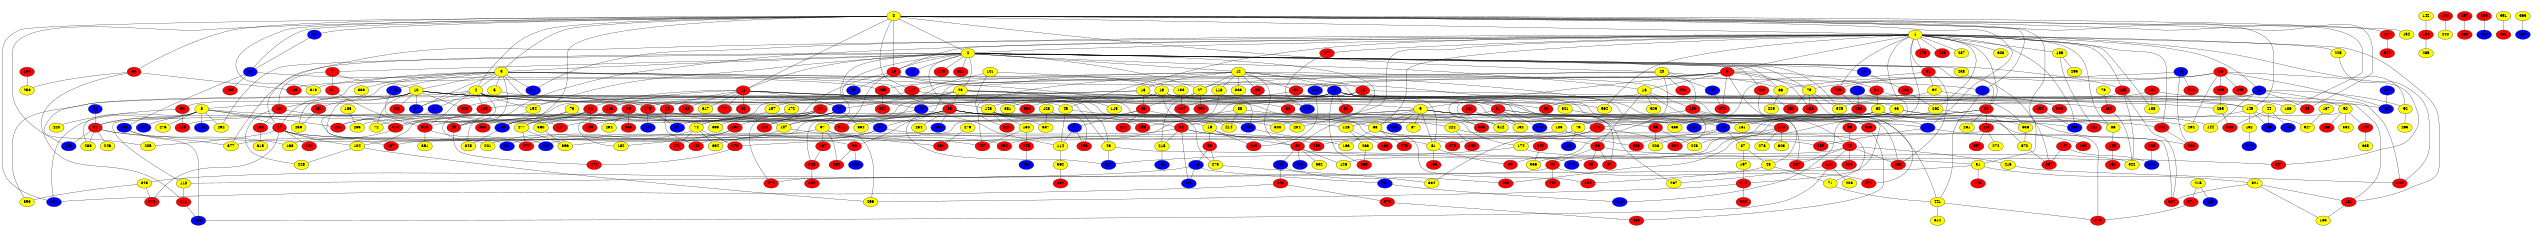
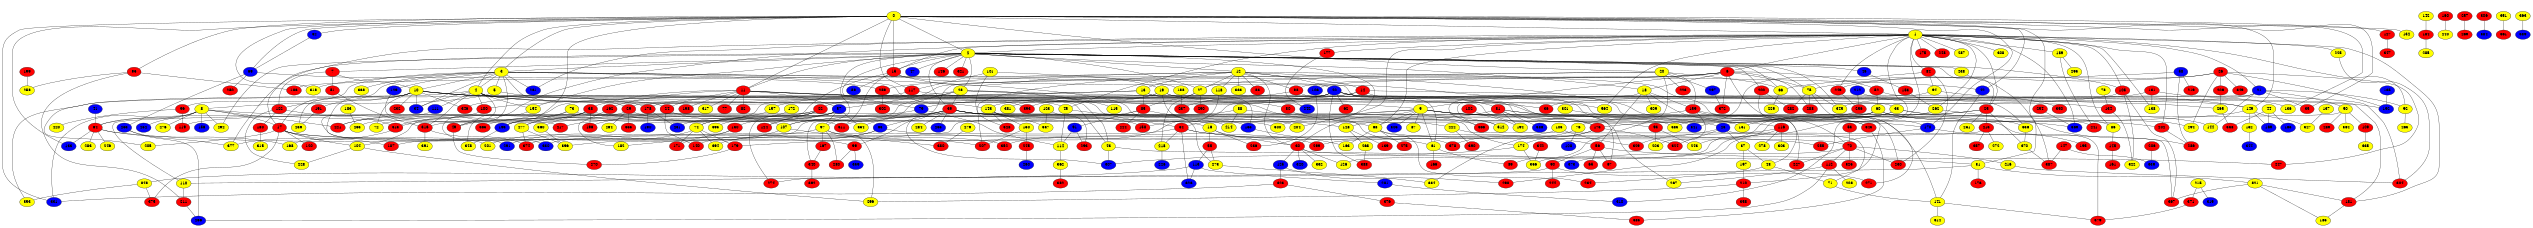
(1264, 96) -> none
(134, 114) -> none
(1812, 156) -> (1527, 155)
(1938, 202) -> (1938, 202)
